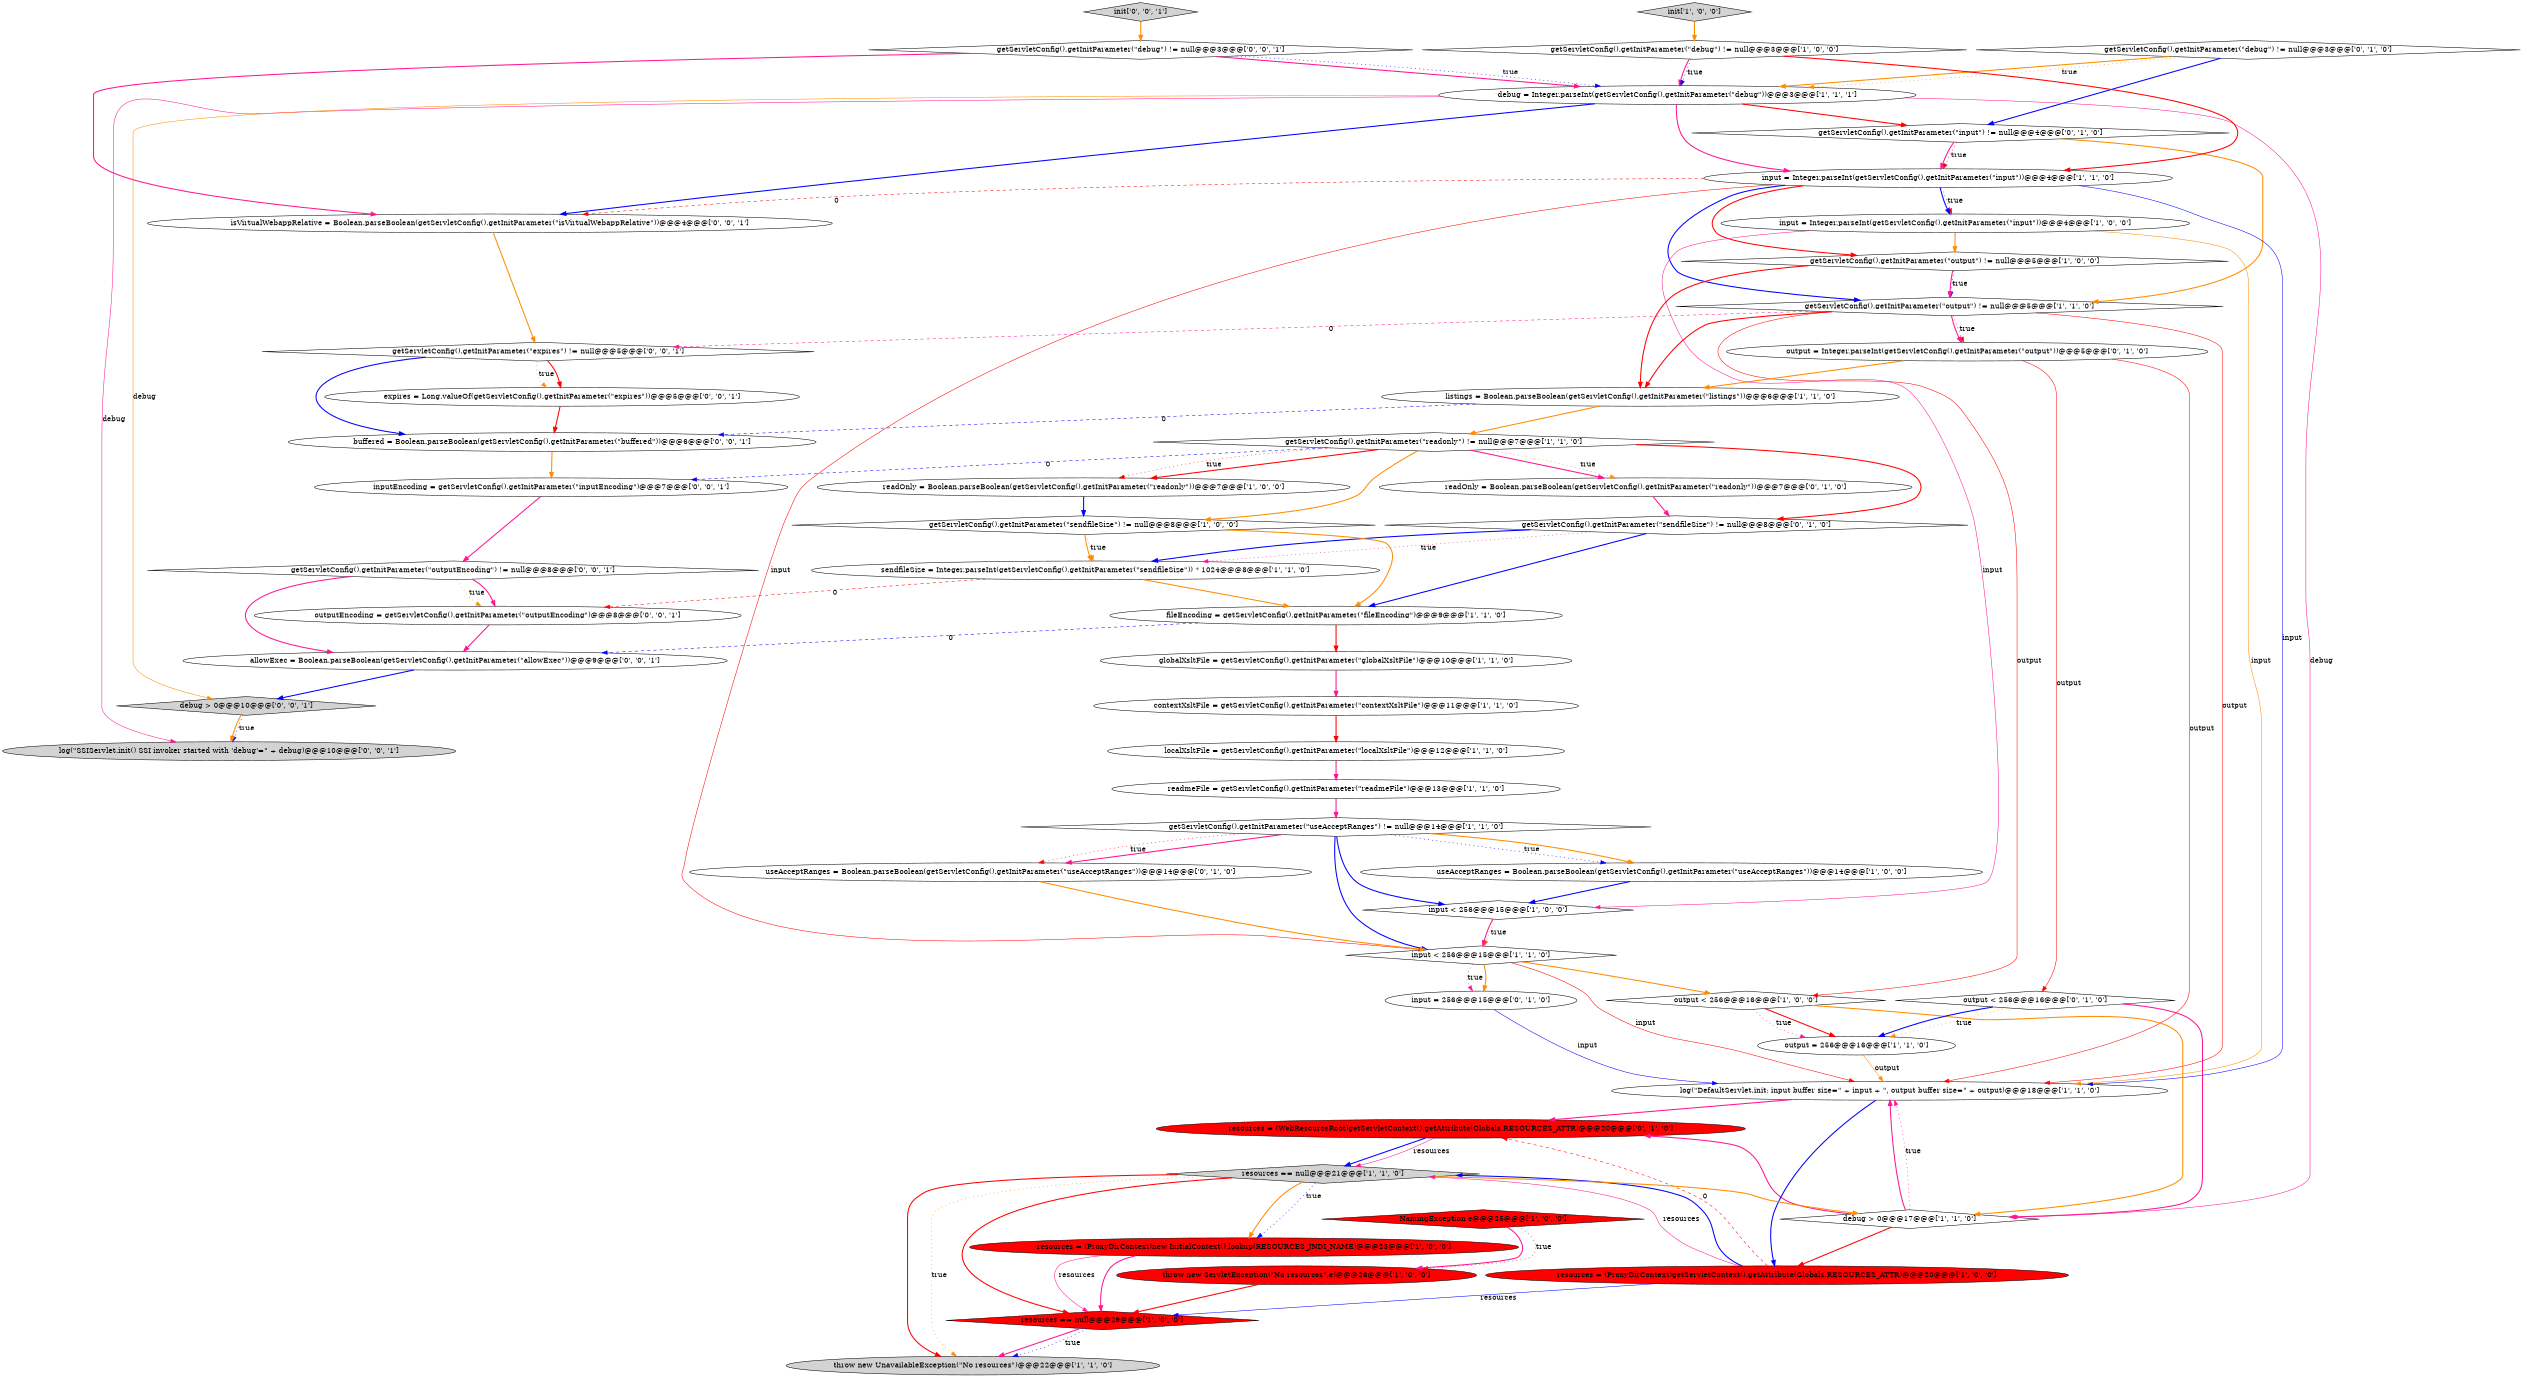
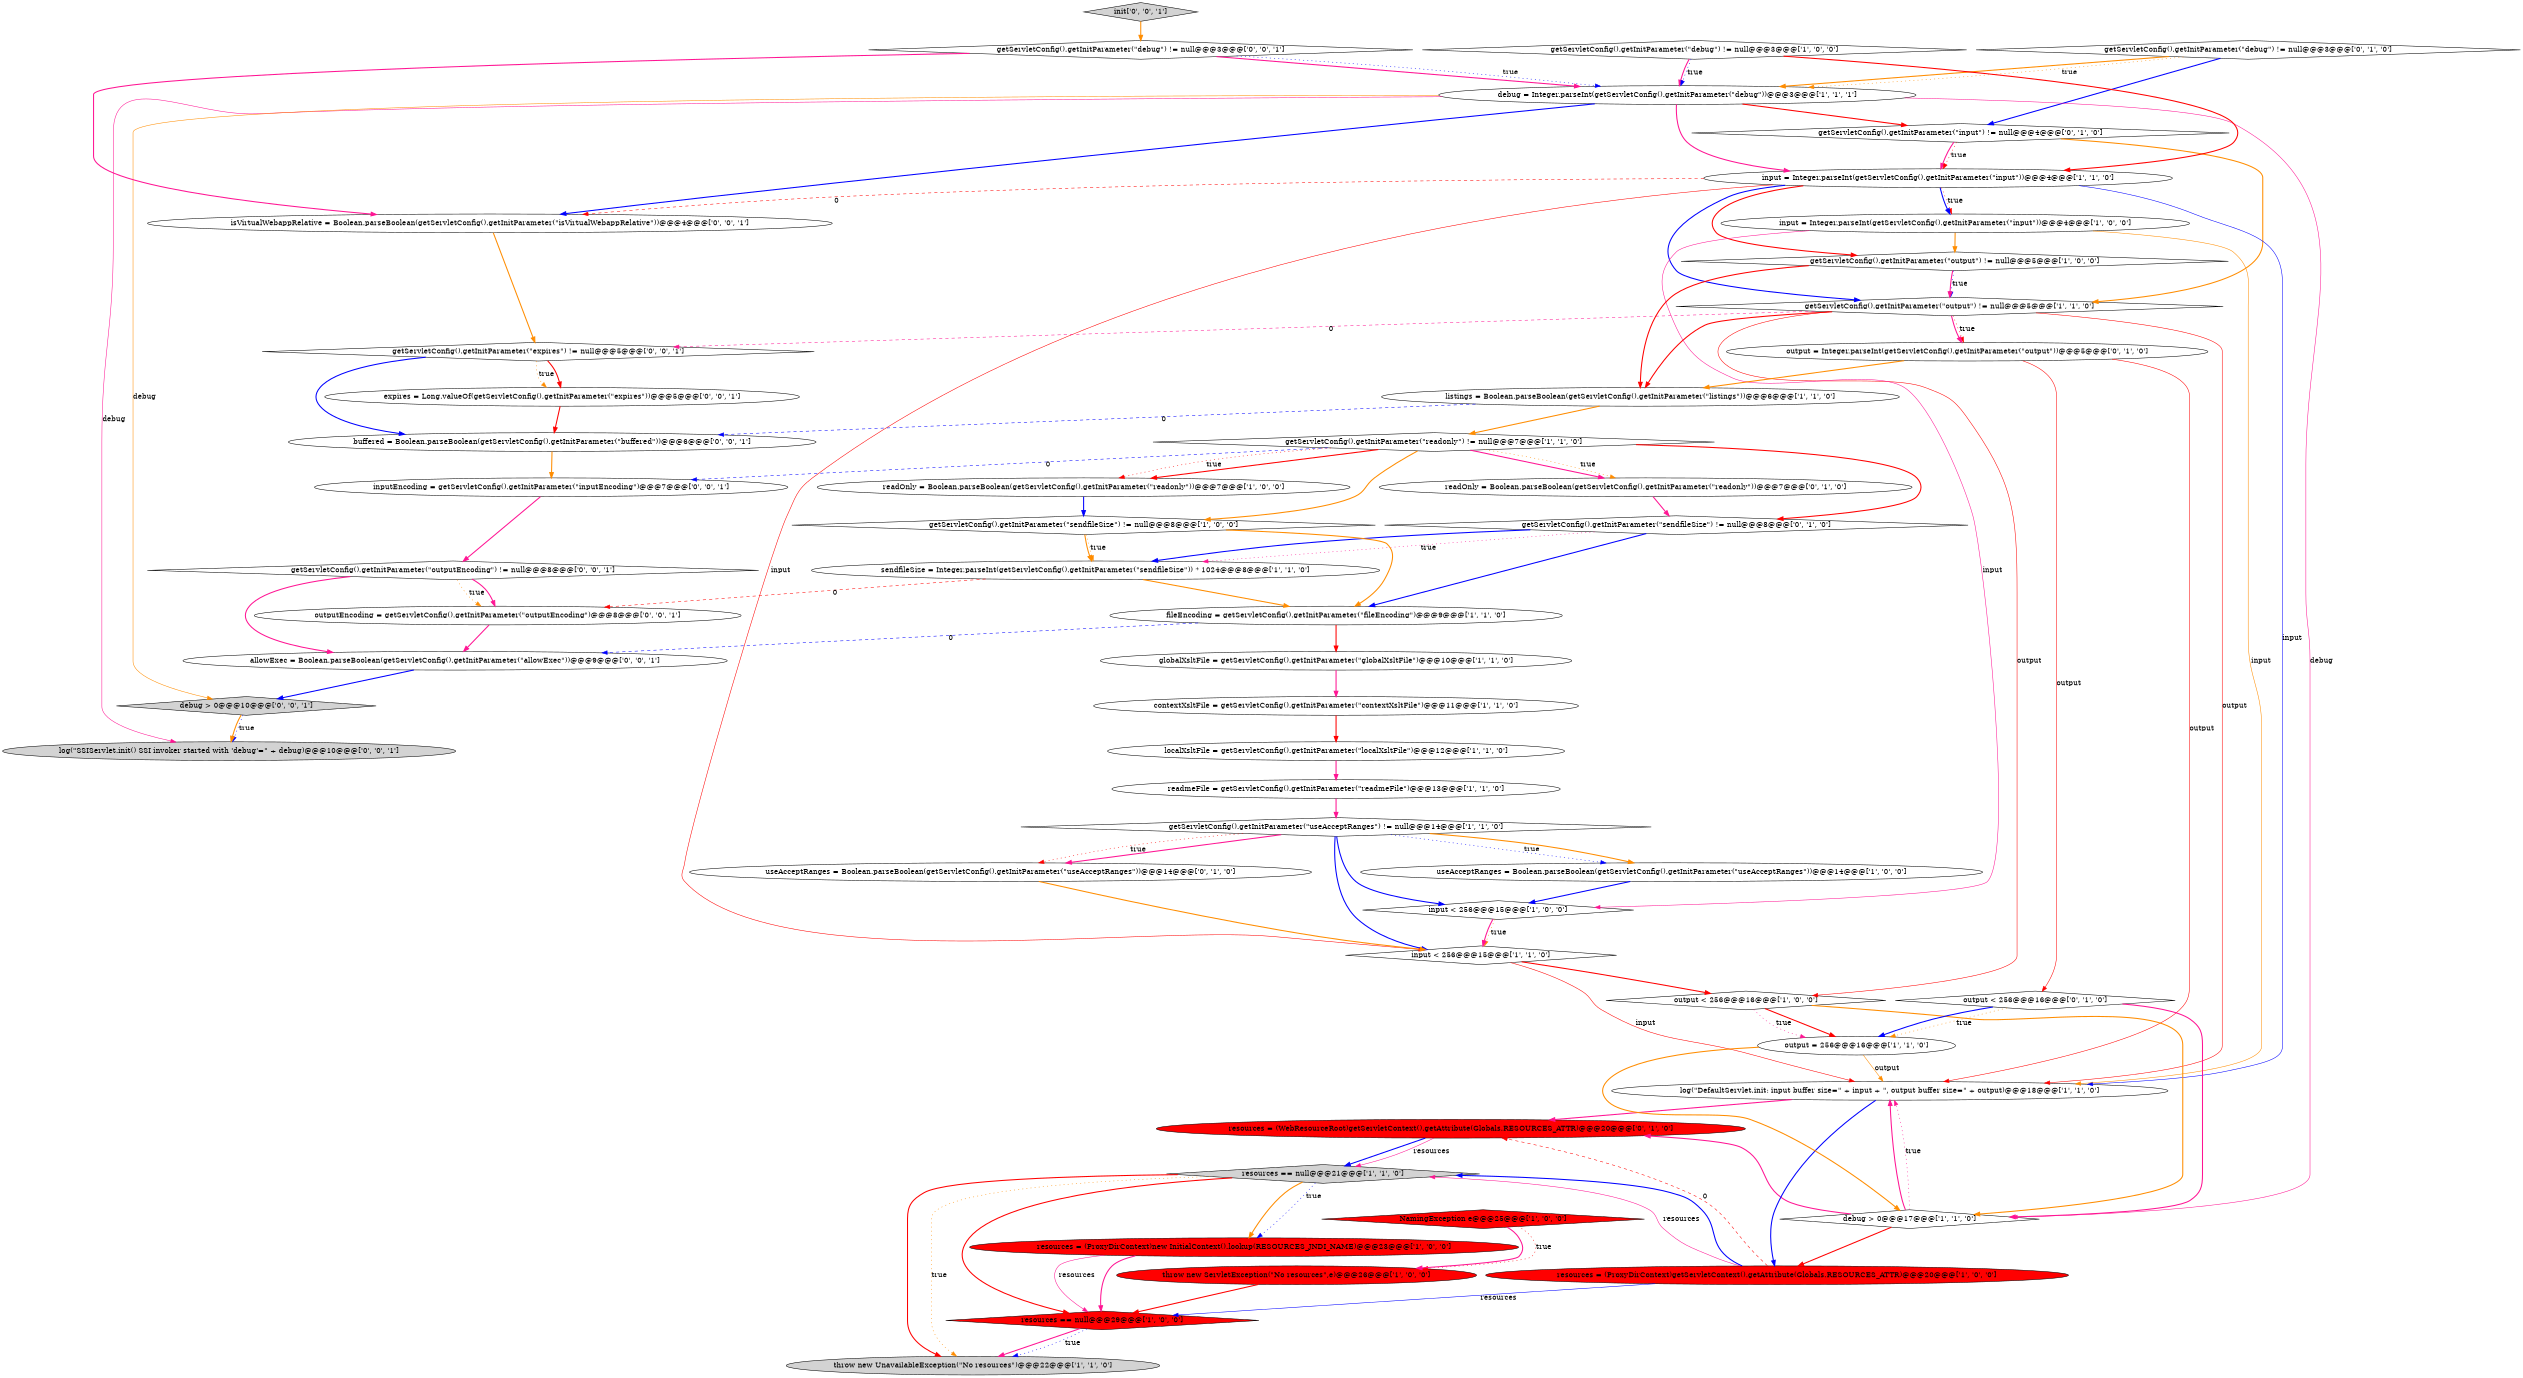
(1694, 12) -> none
(1614, 976) -> (1614, 976)
(1481, 1000) -> none
(1655, 1185) -> (1673, 1115)
